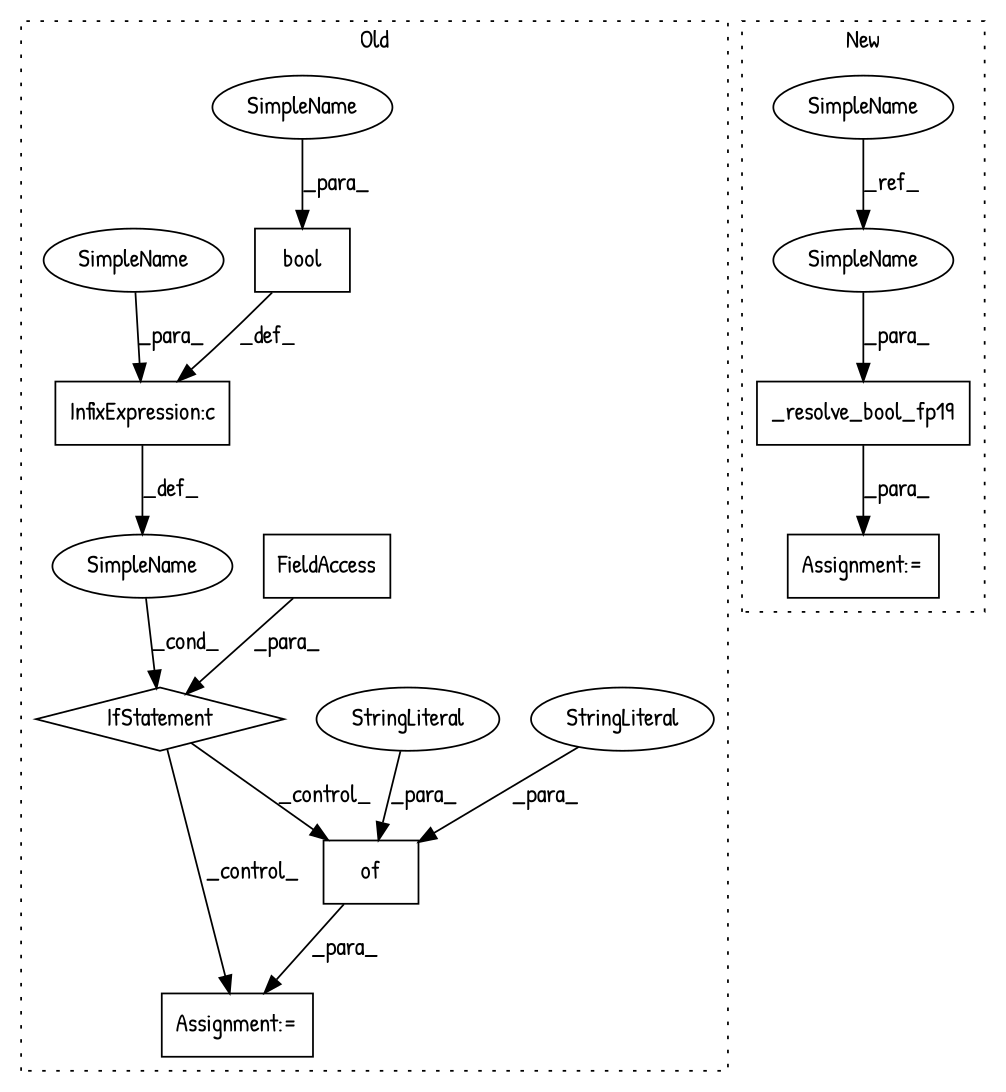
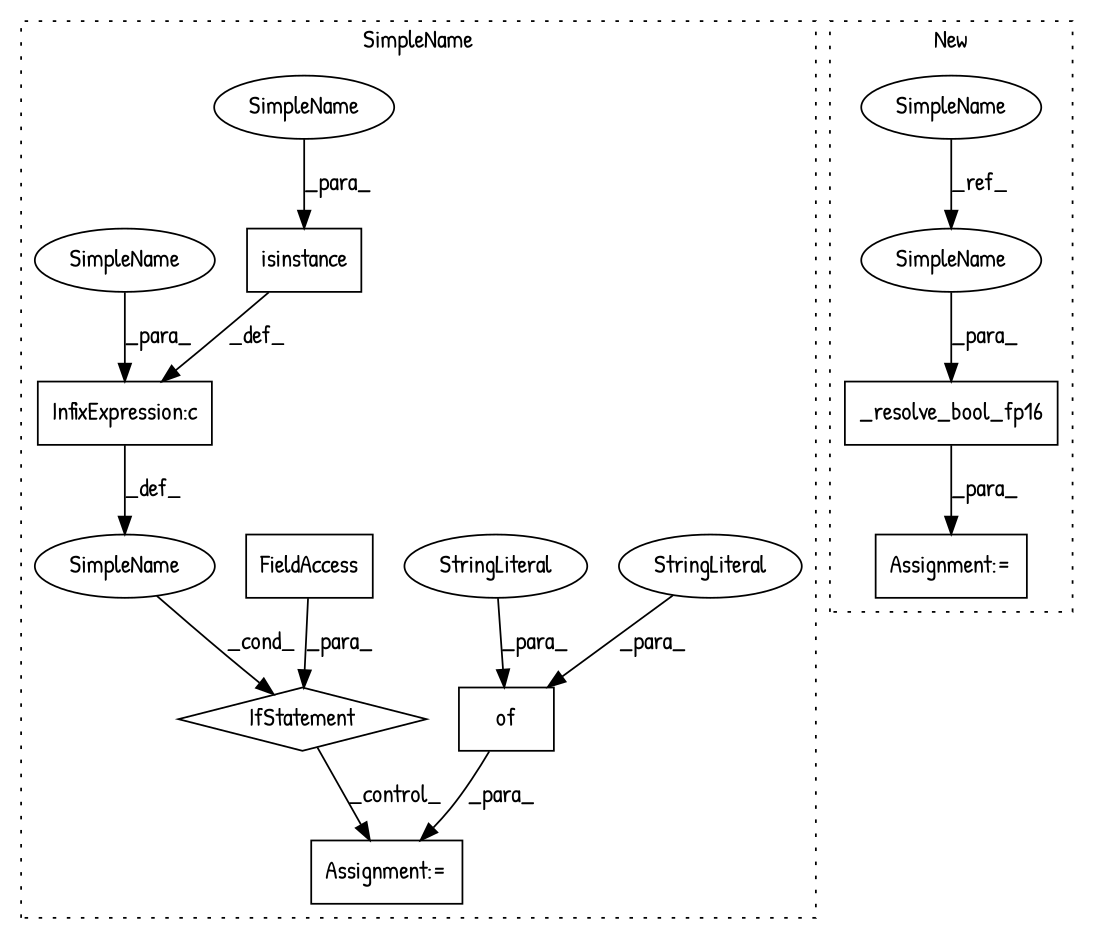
(375, 41) -> (418, 41)
(302, 260) -> (304, 260)
(863, 413) -> (951, 413)
(252, 786) -> none
